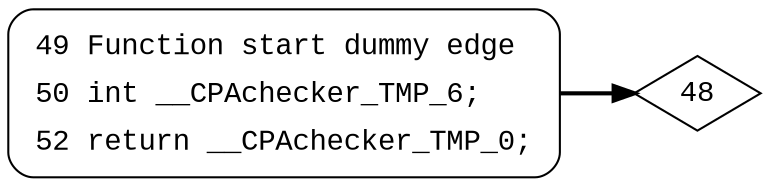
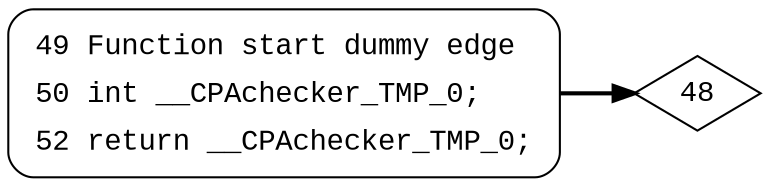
(284, 93) -> (284, 93)
